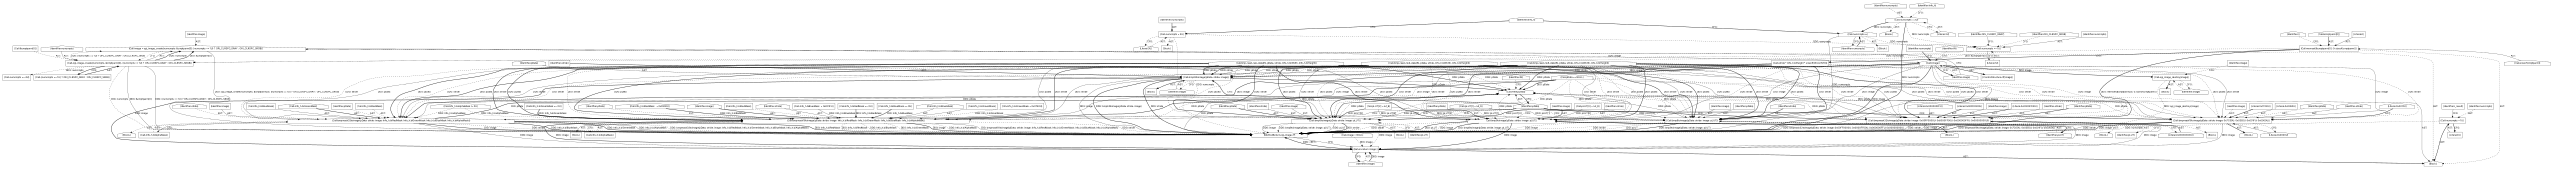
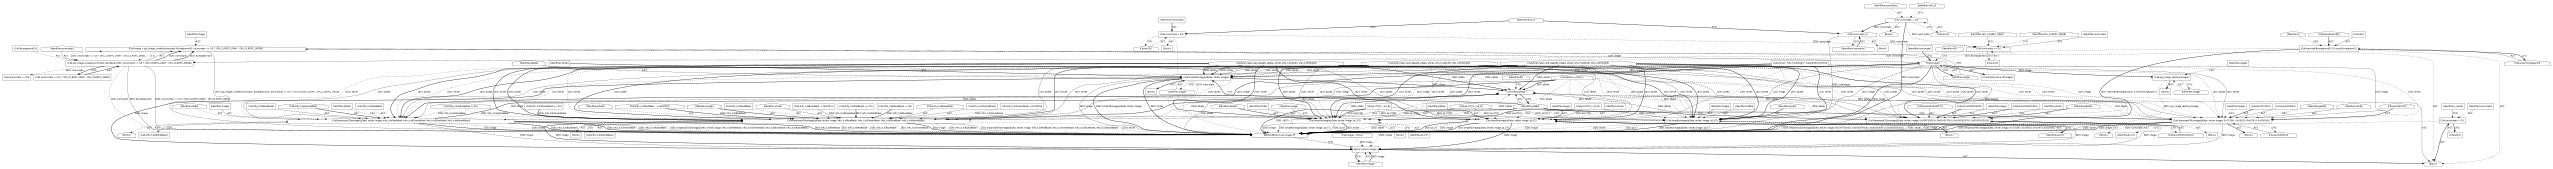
(2065, 56) -> (2442, 51)
(1319, 146) -> (1307, 110)
